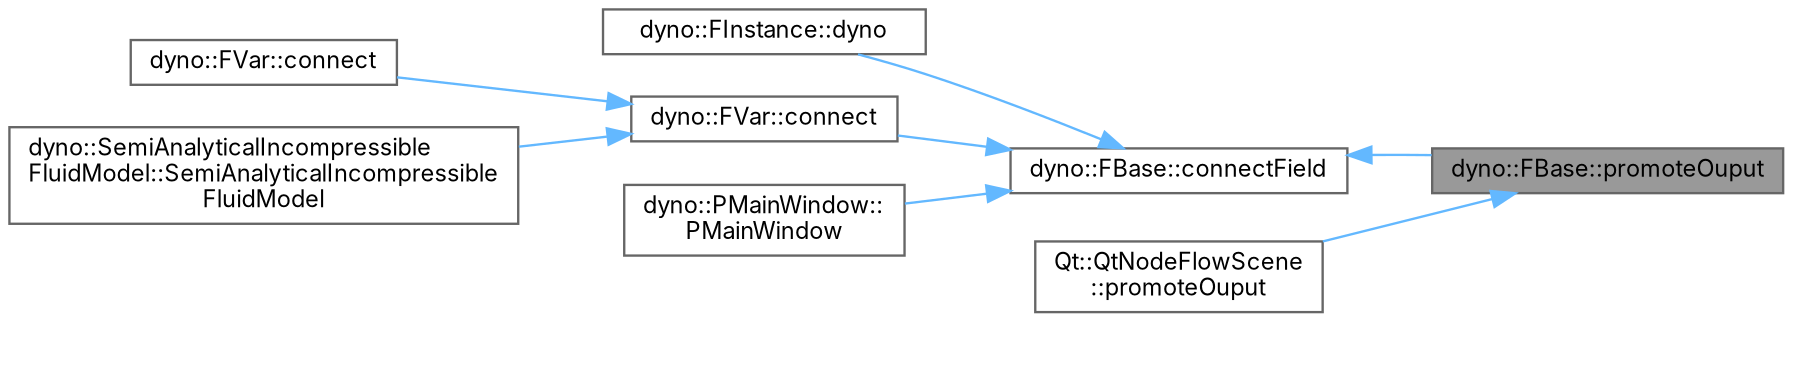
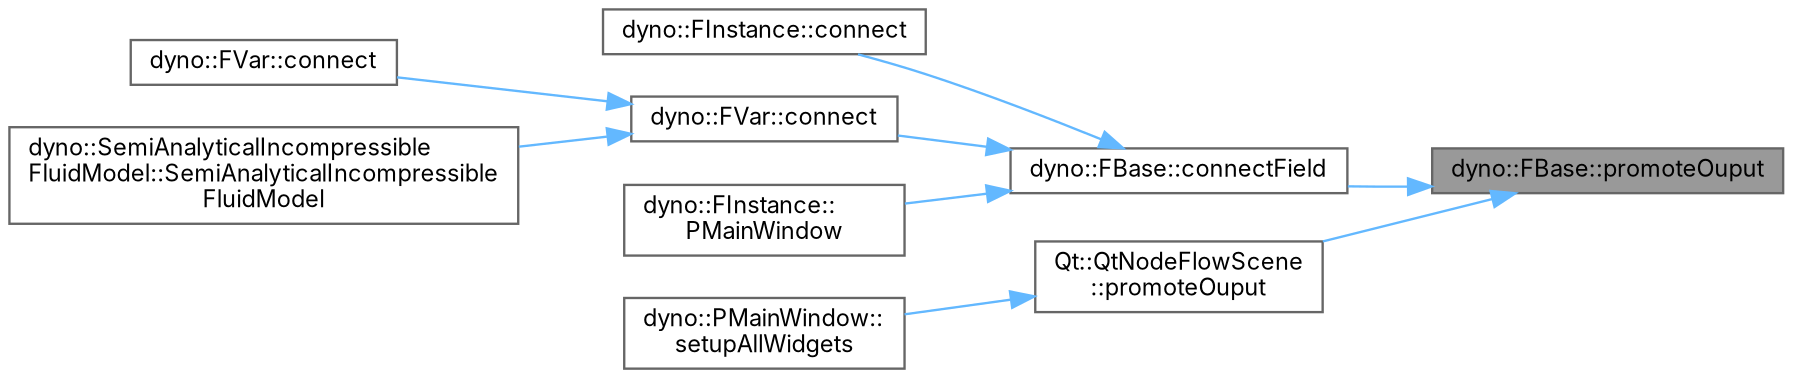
(764, 32) -> (764, 32)
(1402, 155) -> (1378, 187)
(764, 220) -> (764, 220)
none -> (764, 333)
